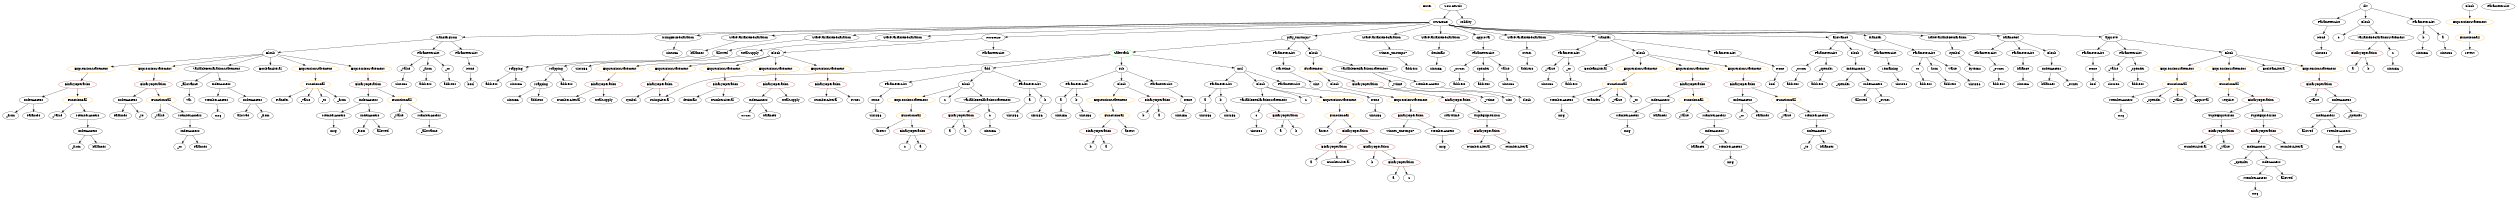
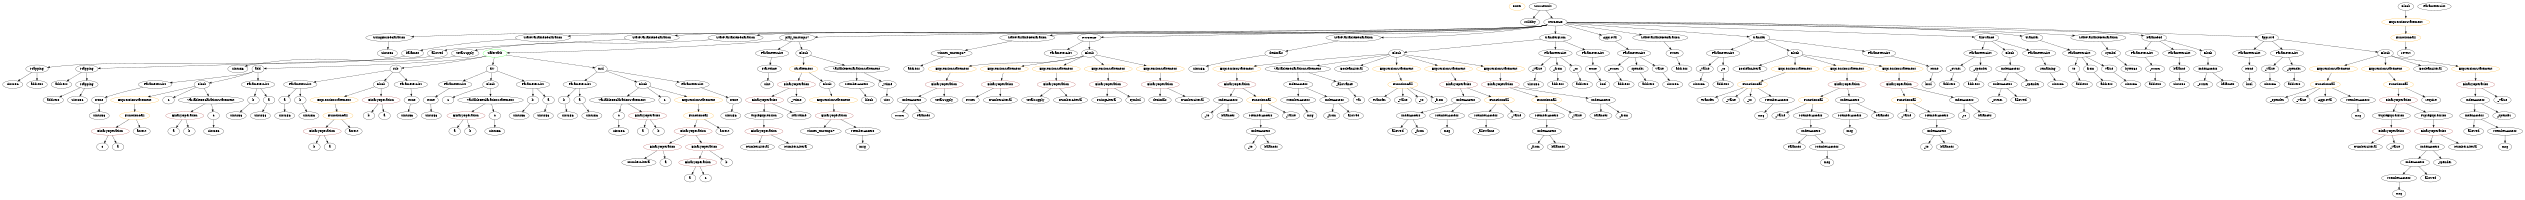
(887, 71) -> (494, 60)
